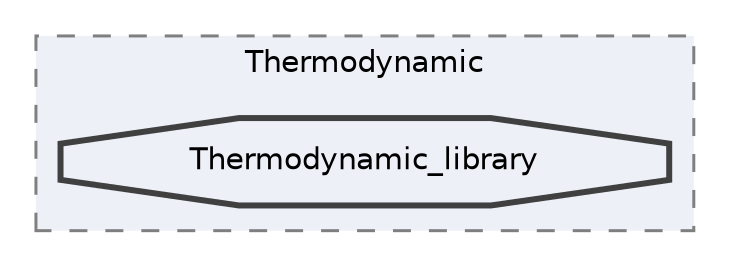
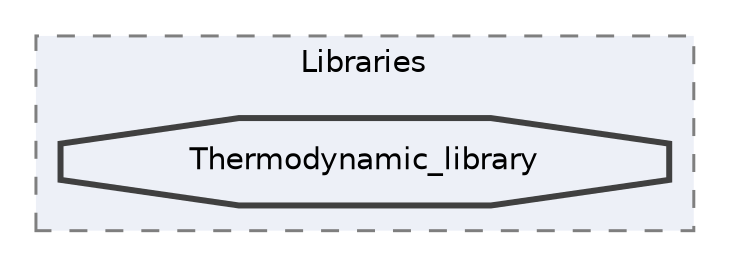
(365, 64) -> (365, 64)
